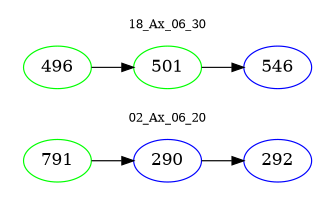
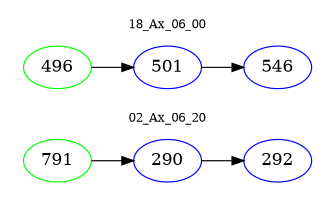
(168, 25) -> (168, 25)
(168, 67) -> (168, 67)
